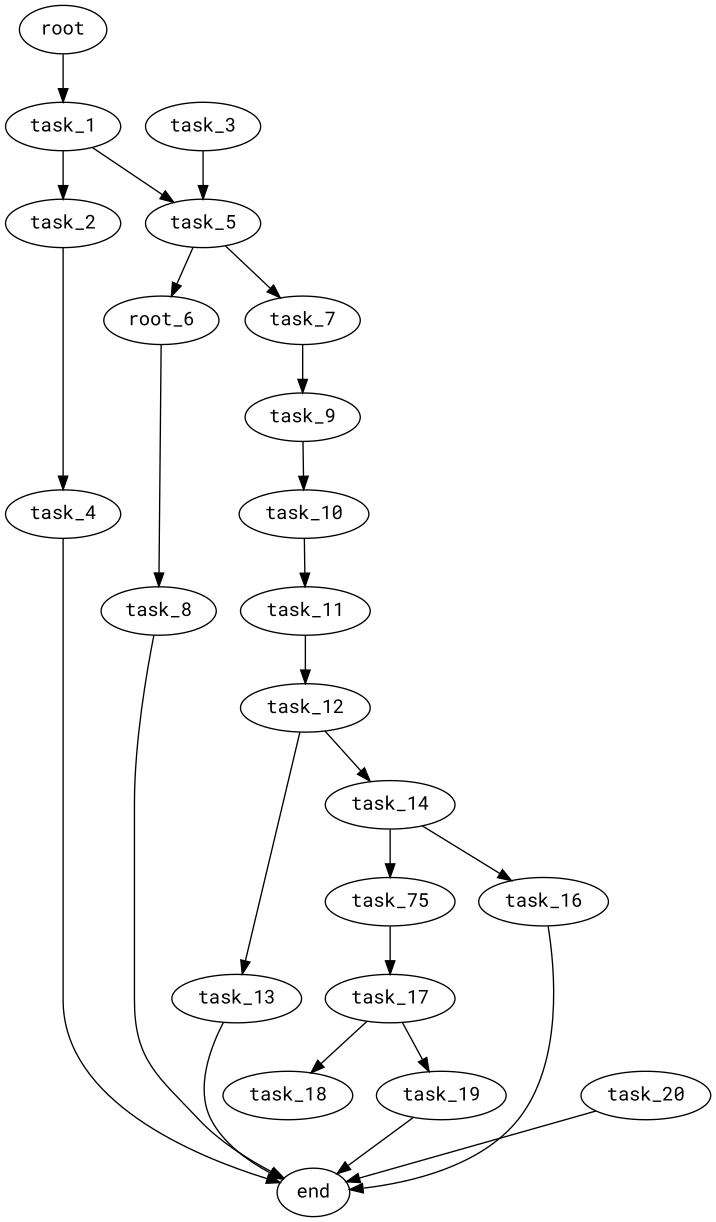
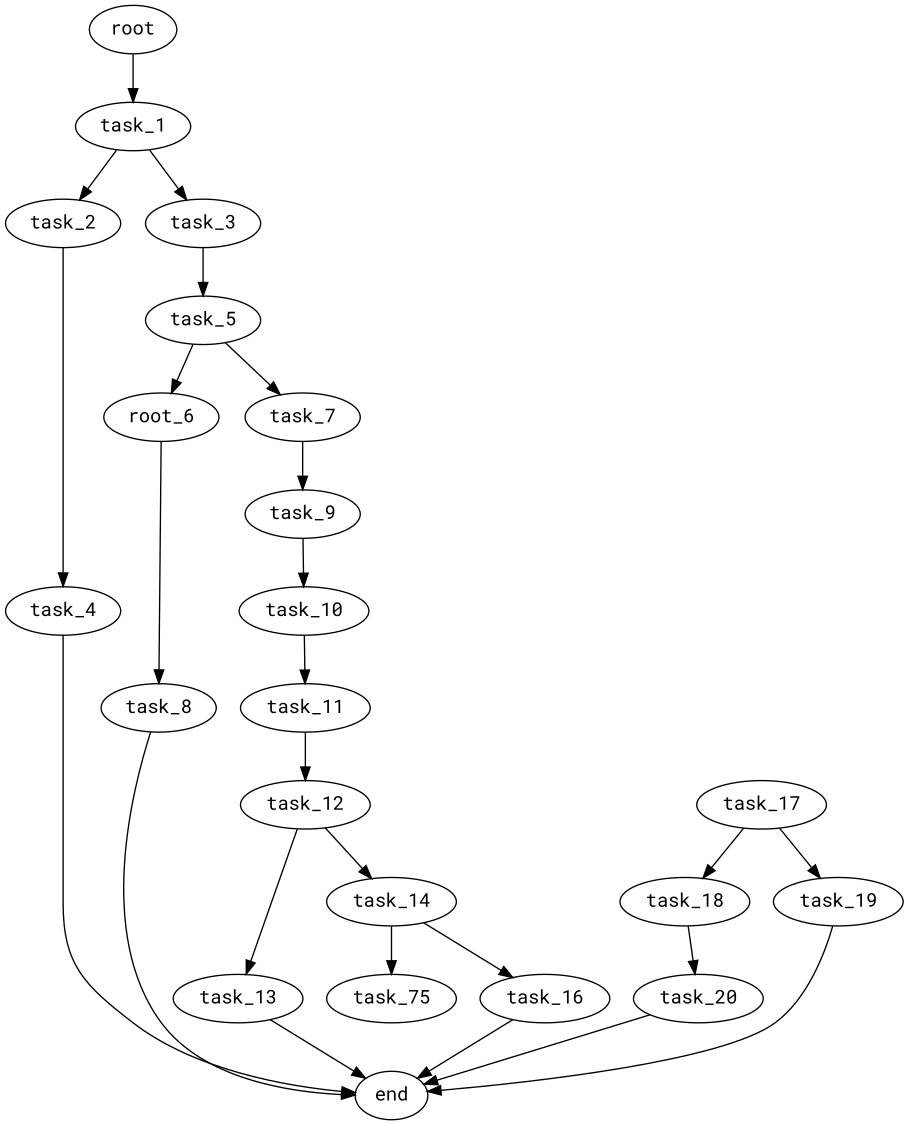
(128, 171) -> (164, 169)
(390, 944) -> none
none -> (691, 944)
